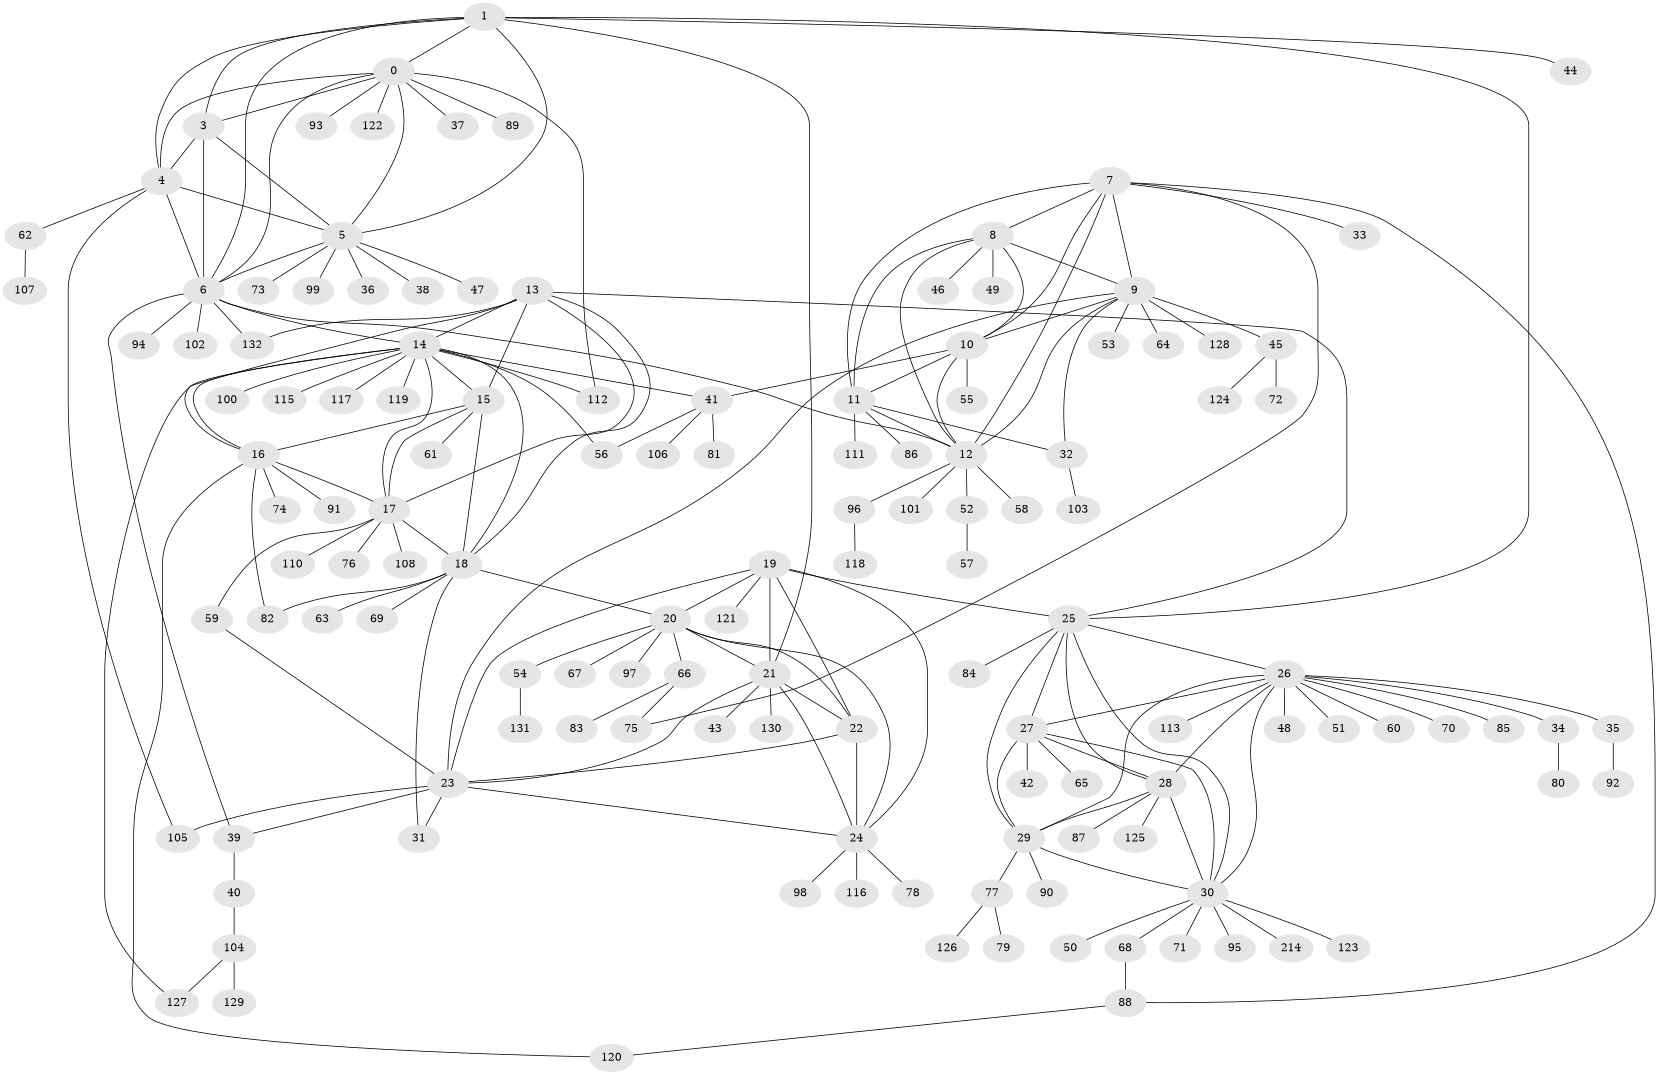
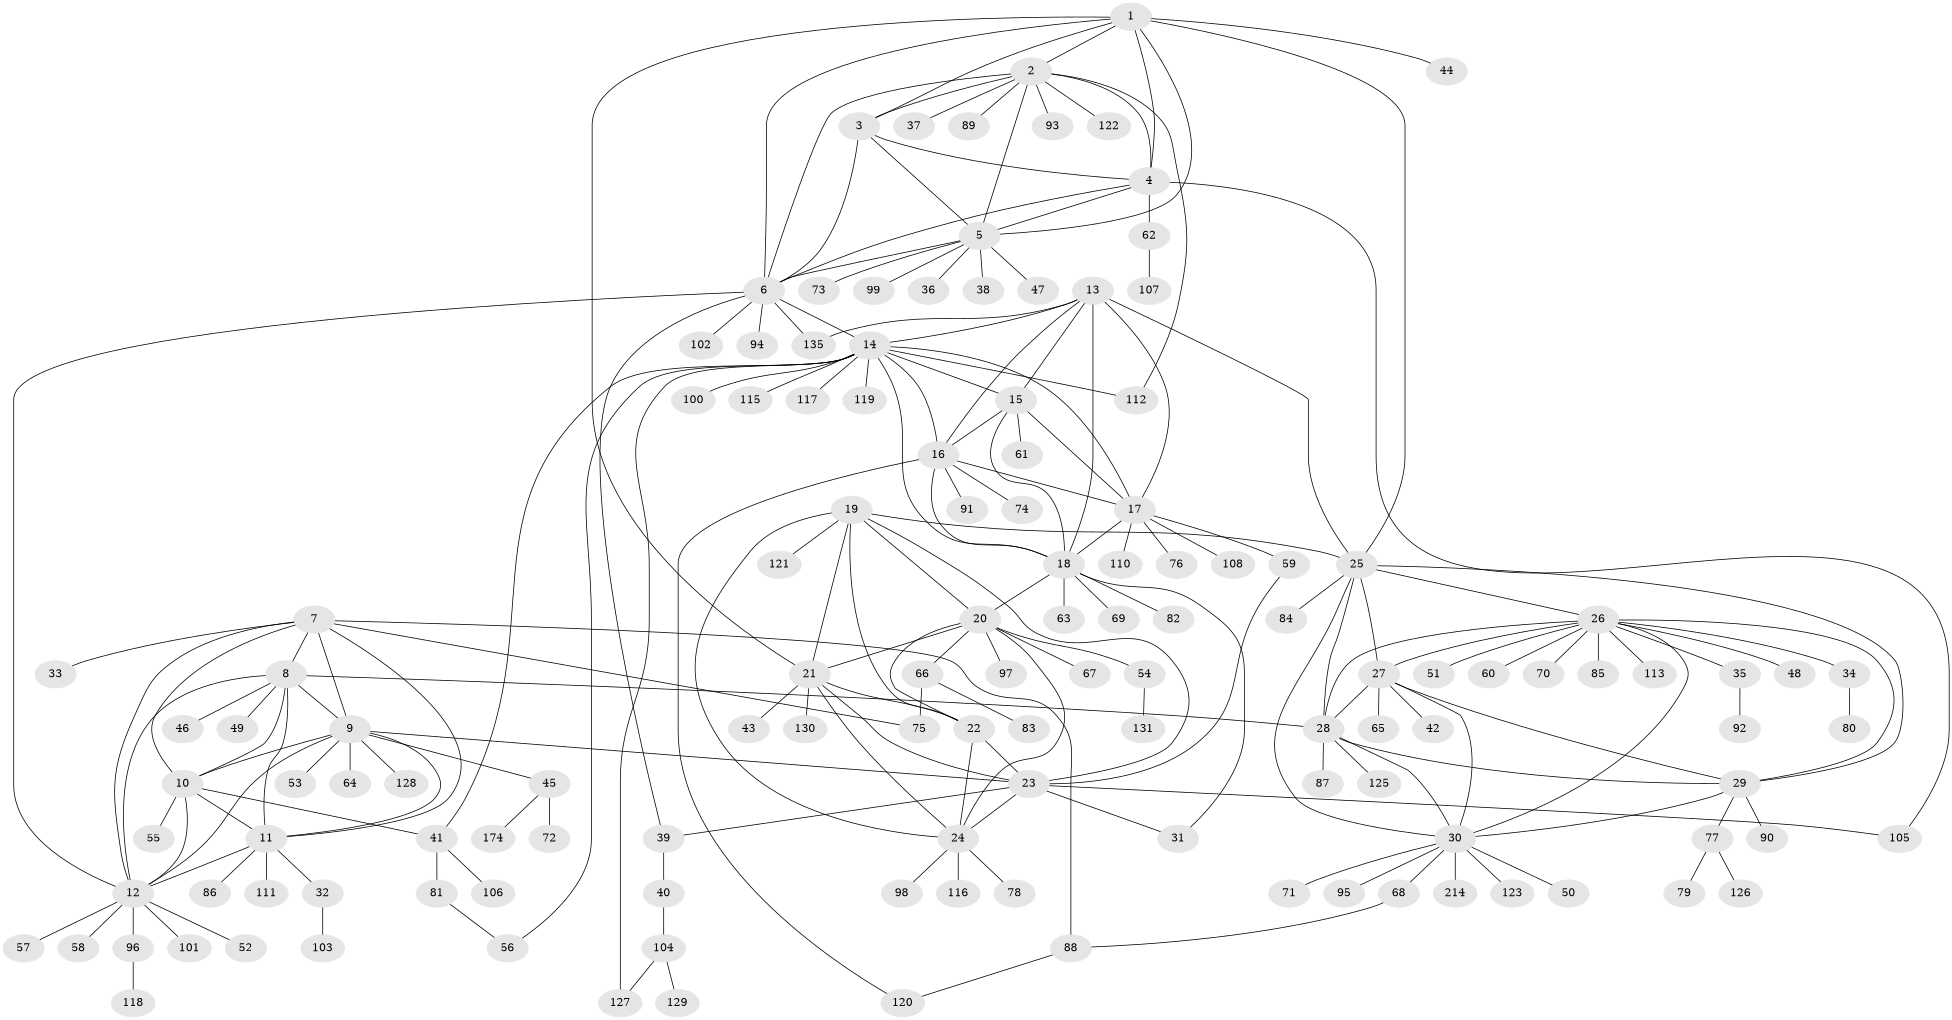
(394, 72) -> (1031, 72)
(252, 346) -> (814, 346)
(1070, 361) -> (415, 811)
(1220, 400) -> (493, 839)
(657, 428) -> (472, 921)
(967, 537) -> (78, 921)
(253, 538) -> (945, 529)
none -> (780, 694)
